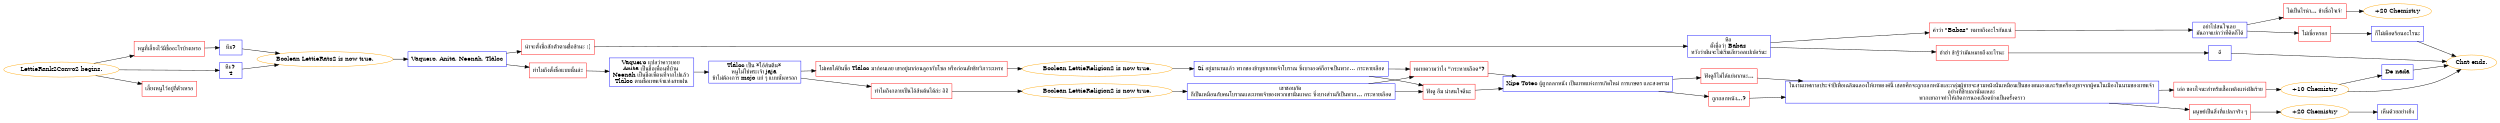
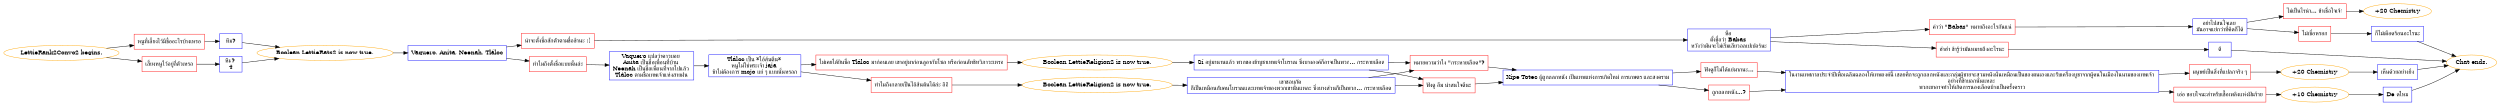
(167, 70) -> (206, 64)
(2397, 72) -> (2397, 95)
(2404, 89) -> (2431, 68)
